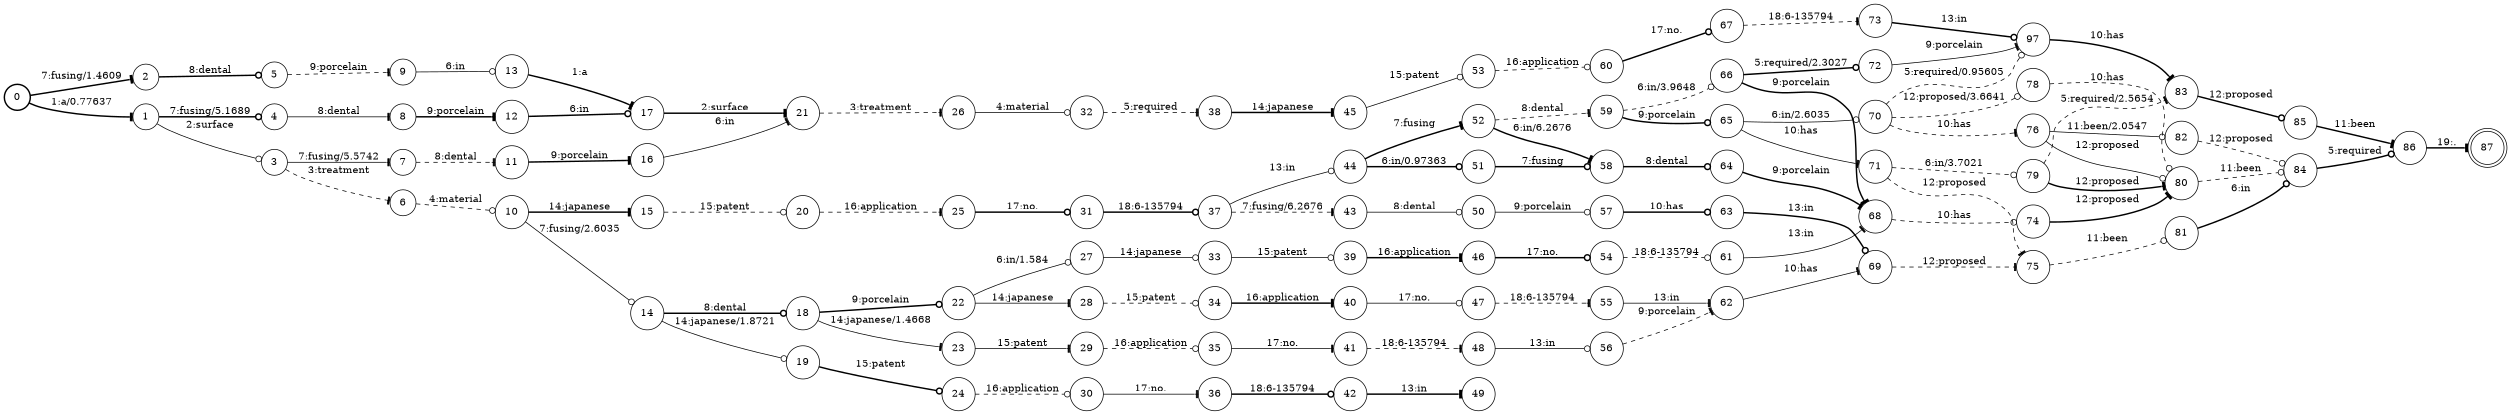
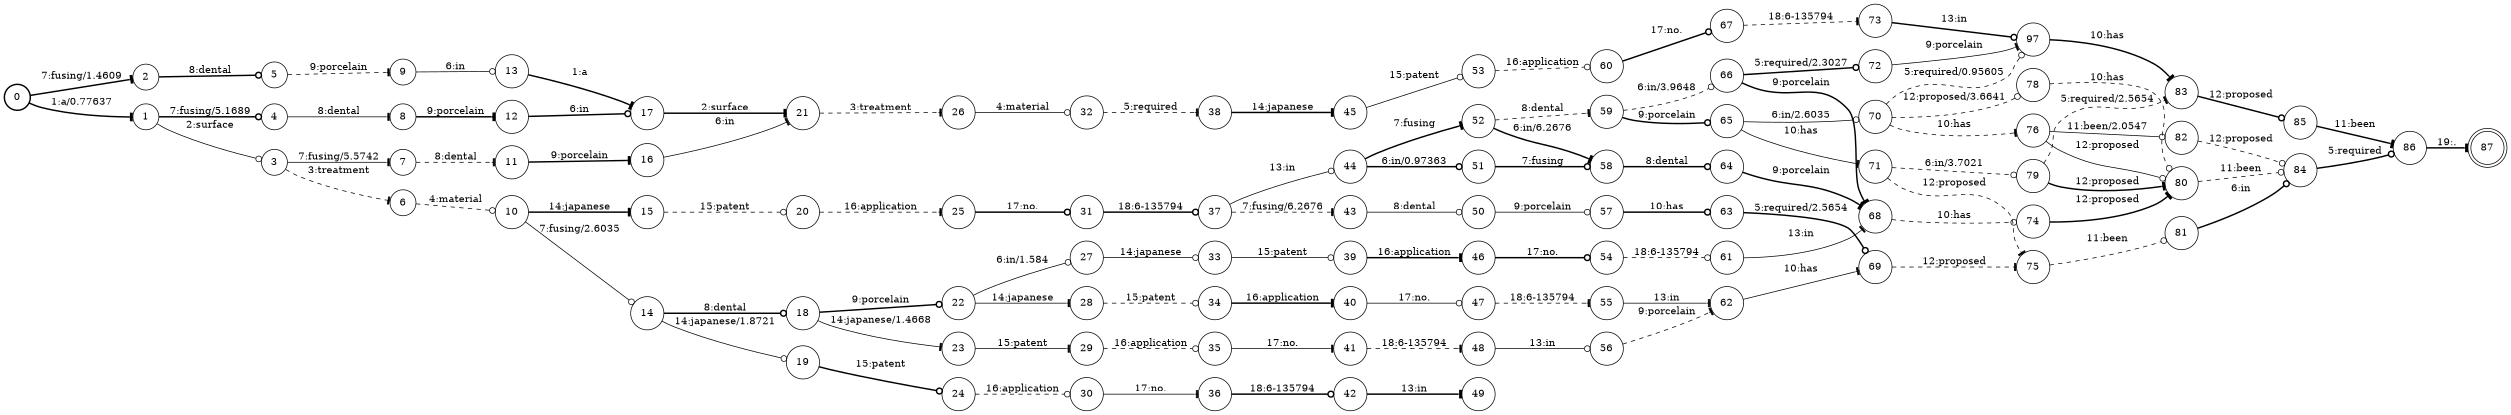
(1801, 208) -> (1801, 208)
